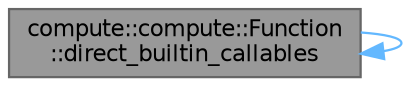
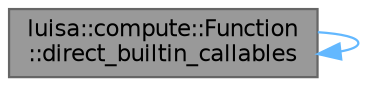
(185, 43) -> (163, 43)
